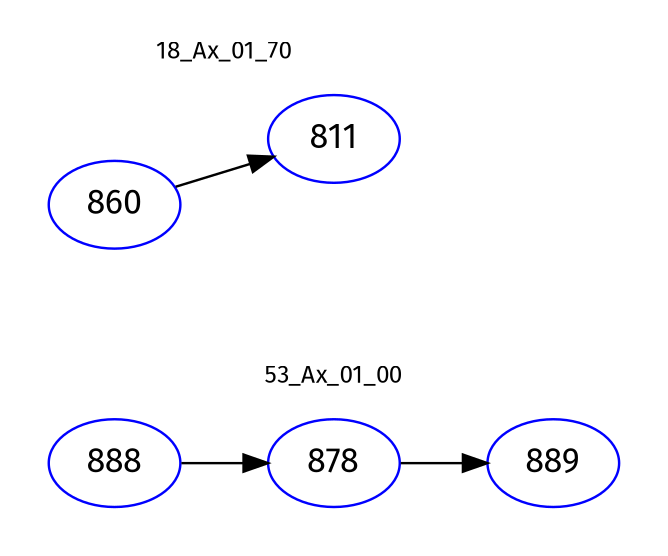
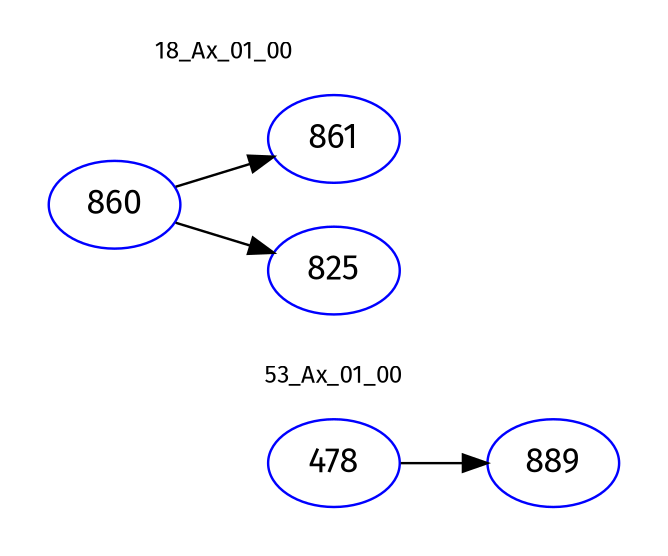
(224, 52) -> (224, 52)
(334, 139) -> (334, 139)
none -> (334, 271)
(115, 463) -> none
(334, 463) -> (334, 463)
